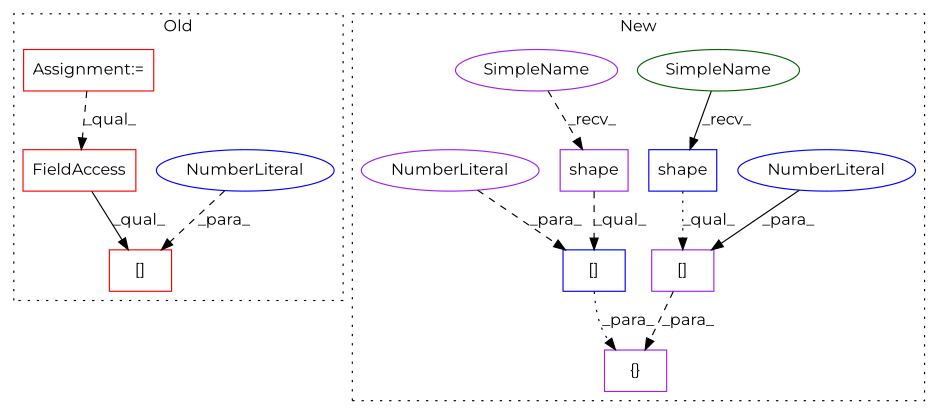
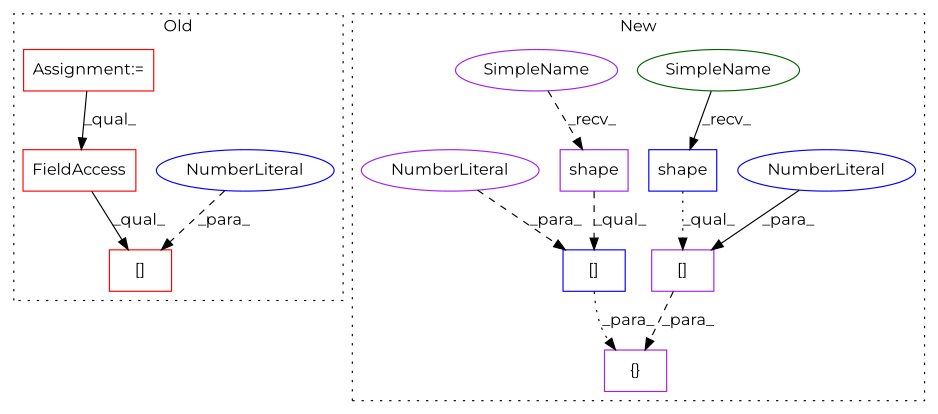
(85, 115) -> (85, 115)
